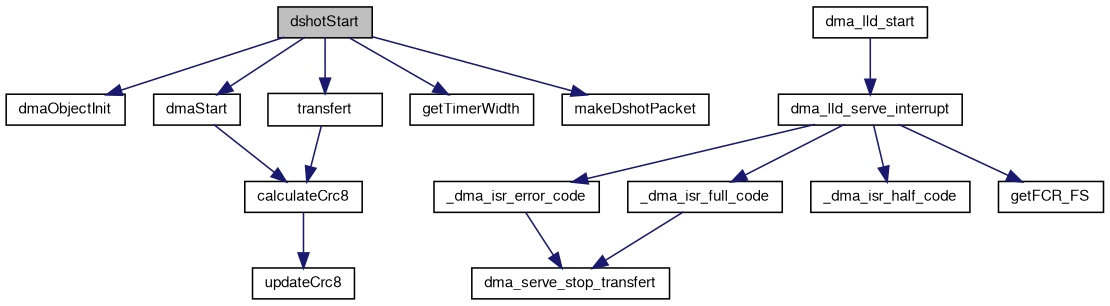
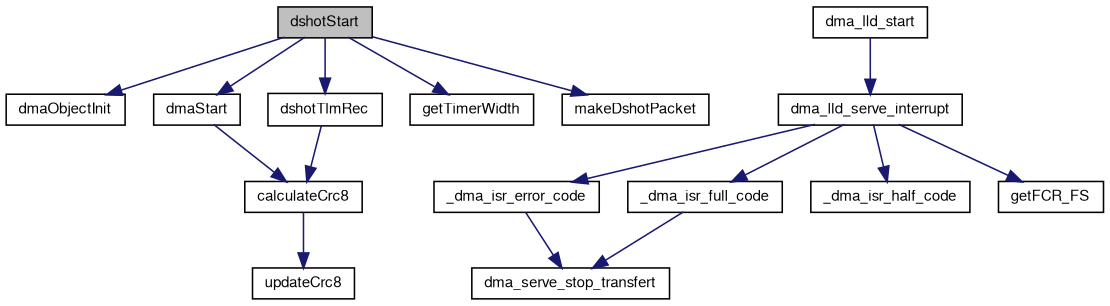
(325, 110) -> (325, 110)
